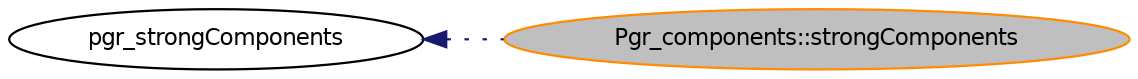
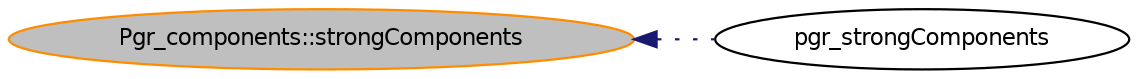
(475, 39) -> (686, 39)
